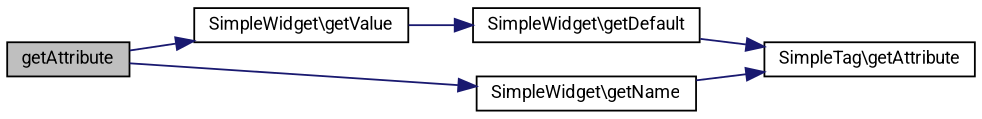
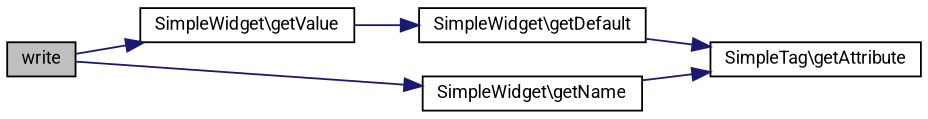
(68, 59) -> (41, 59)
